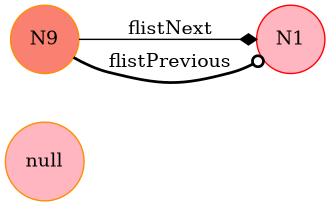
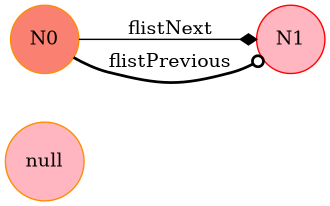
(45, 39) -> (45, 39)
